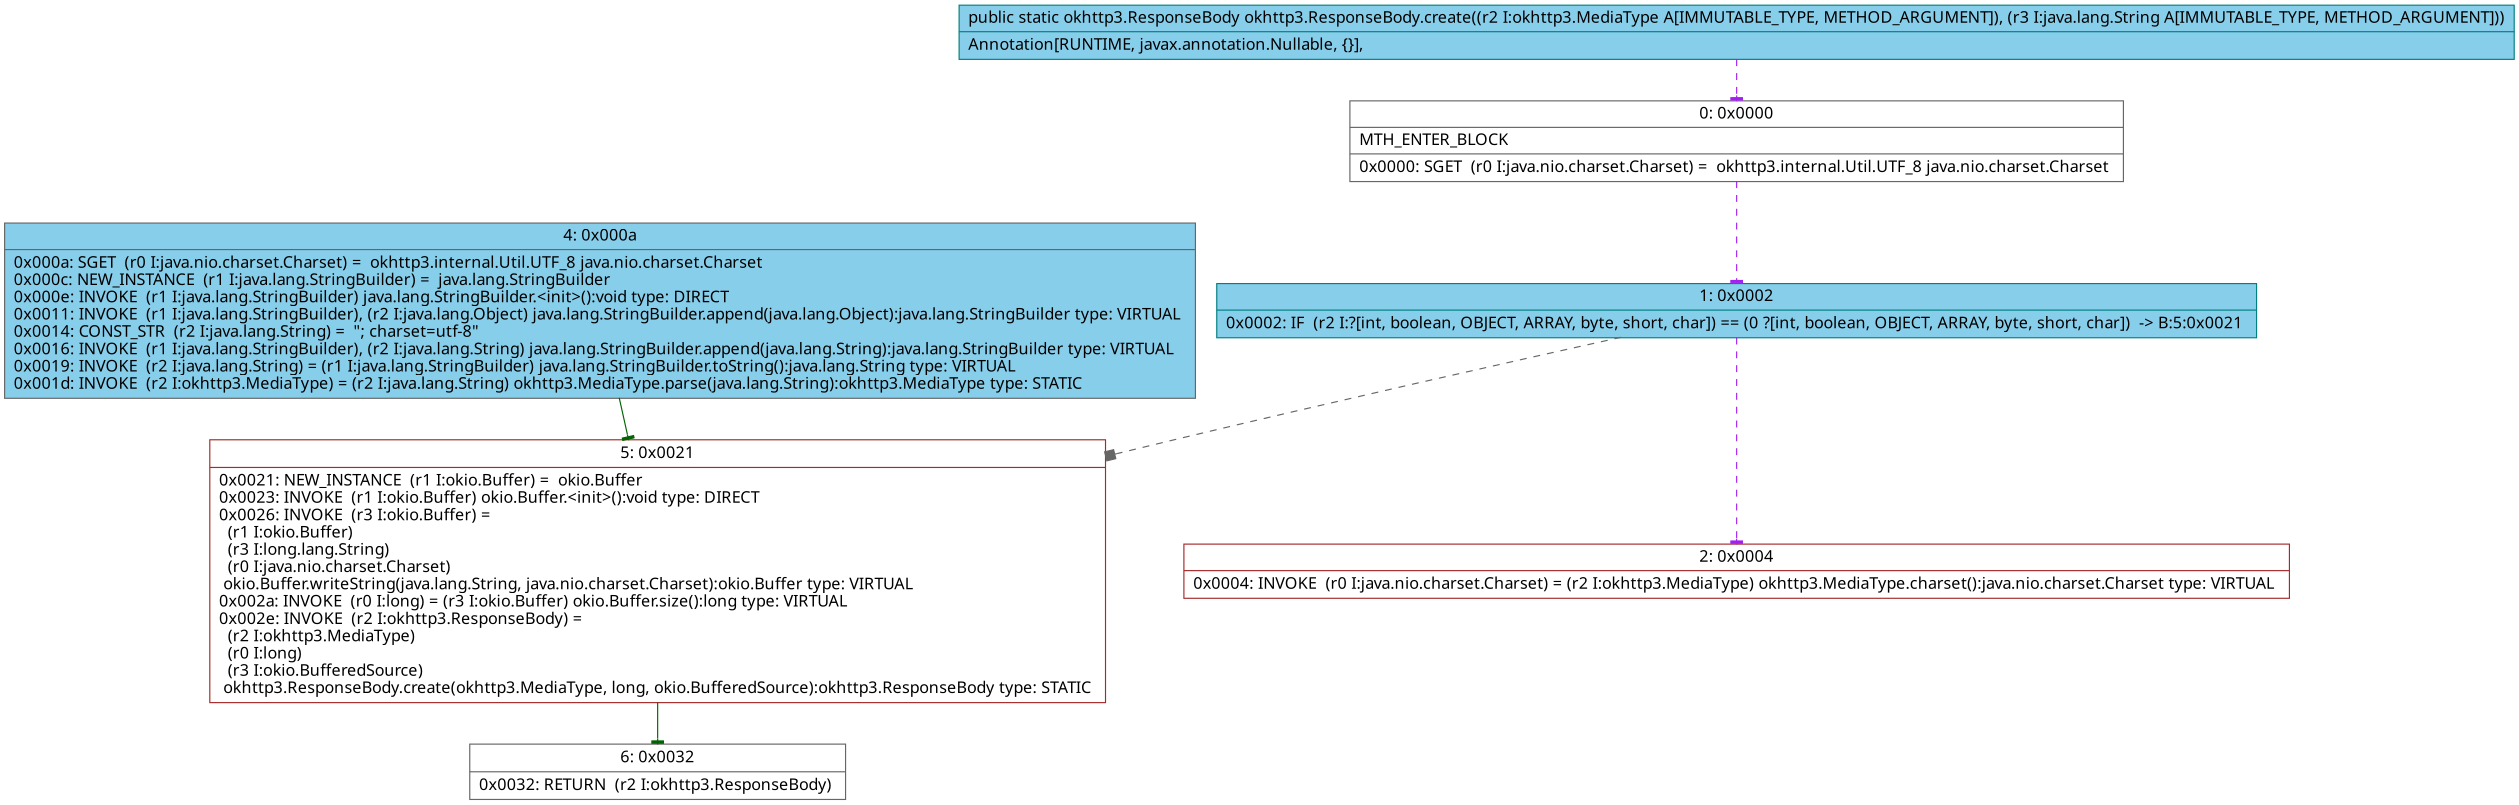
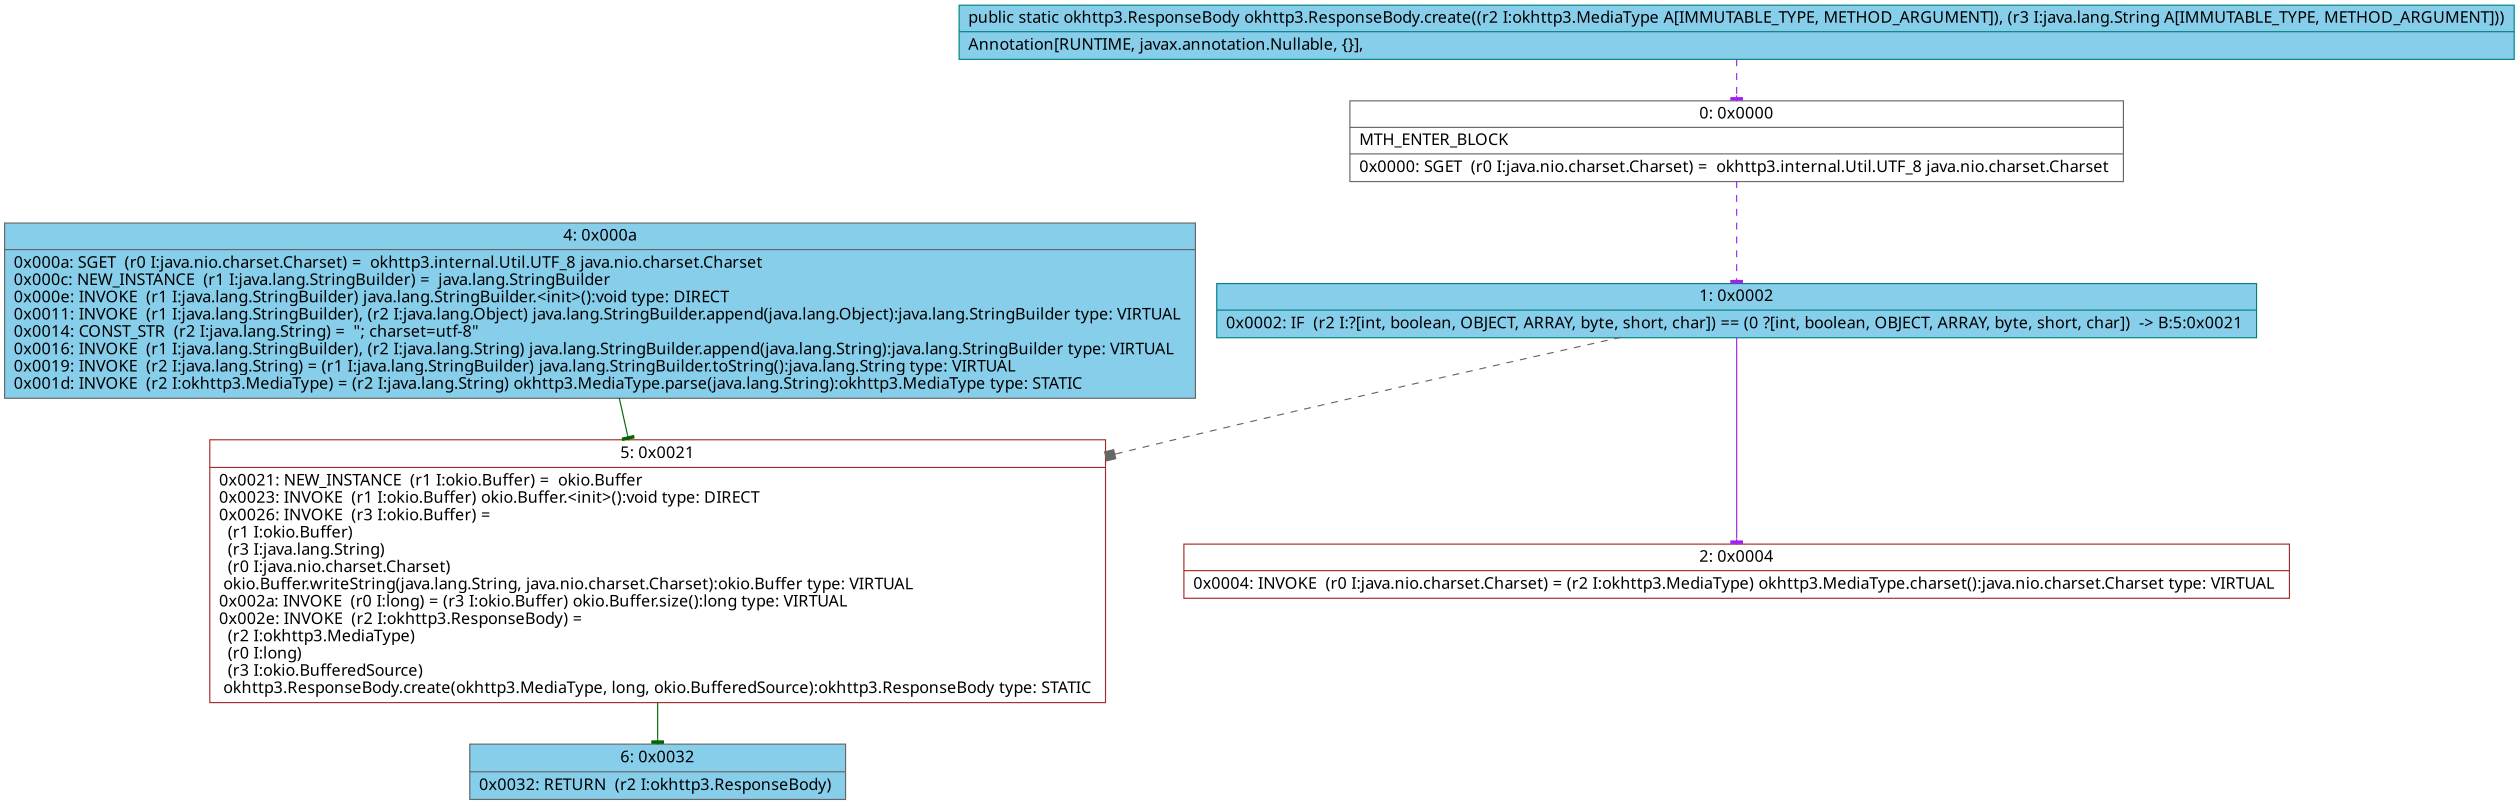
(1737, 438) -> (1737, 438)
(304, 550) -> (303, 550)
(658, 772) -> (658, 772)
